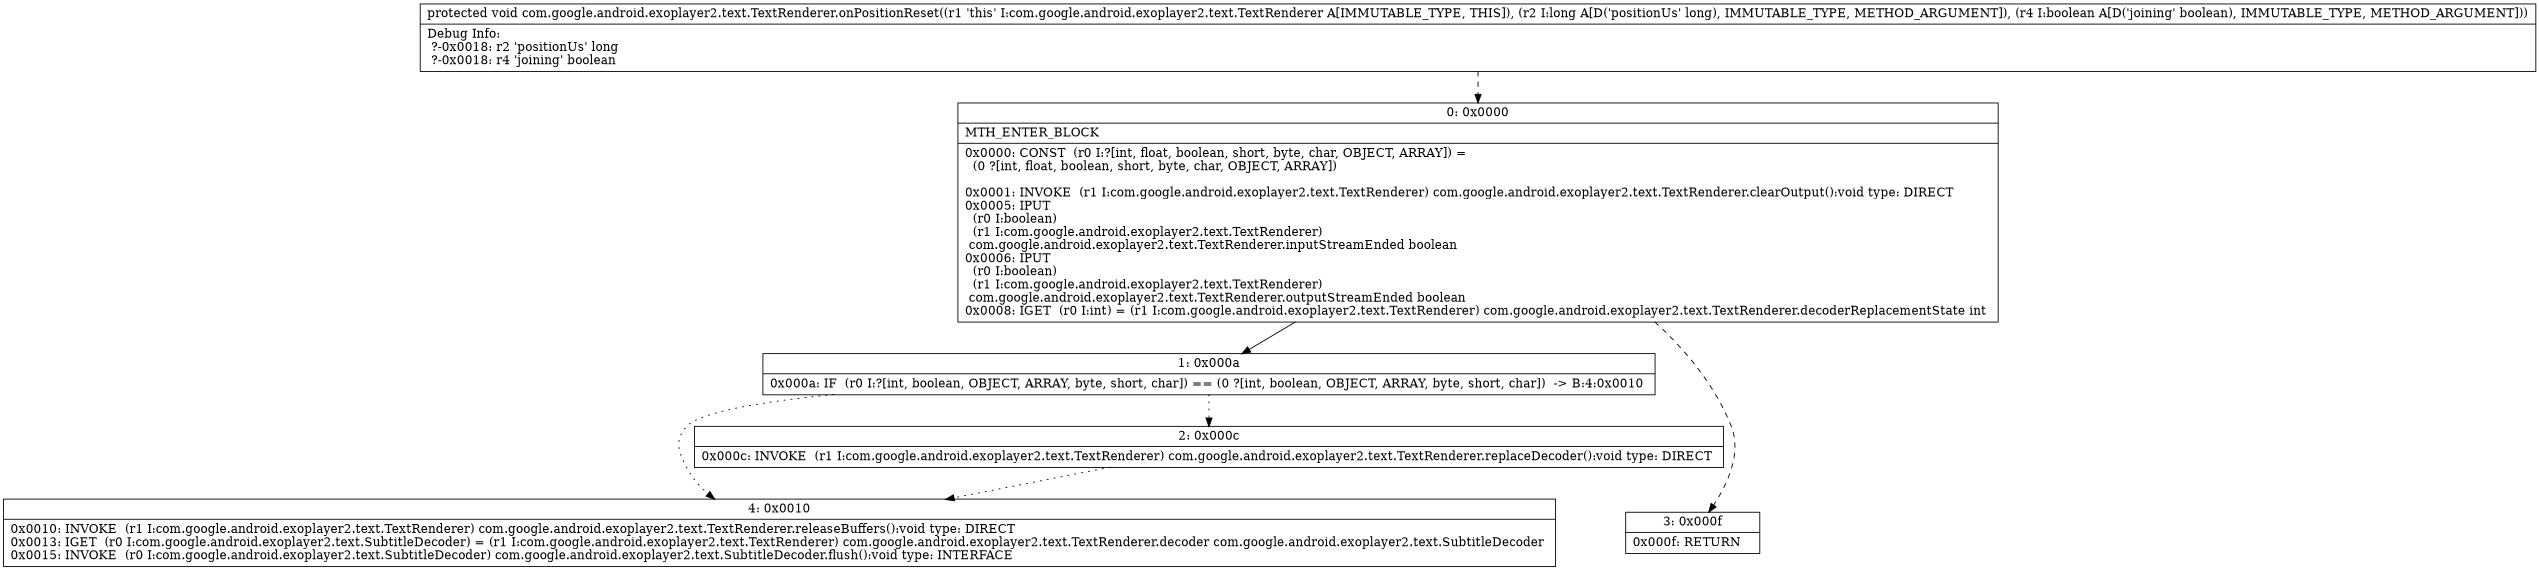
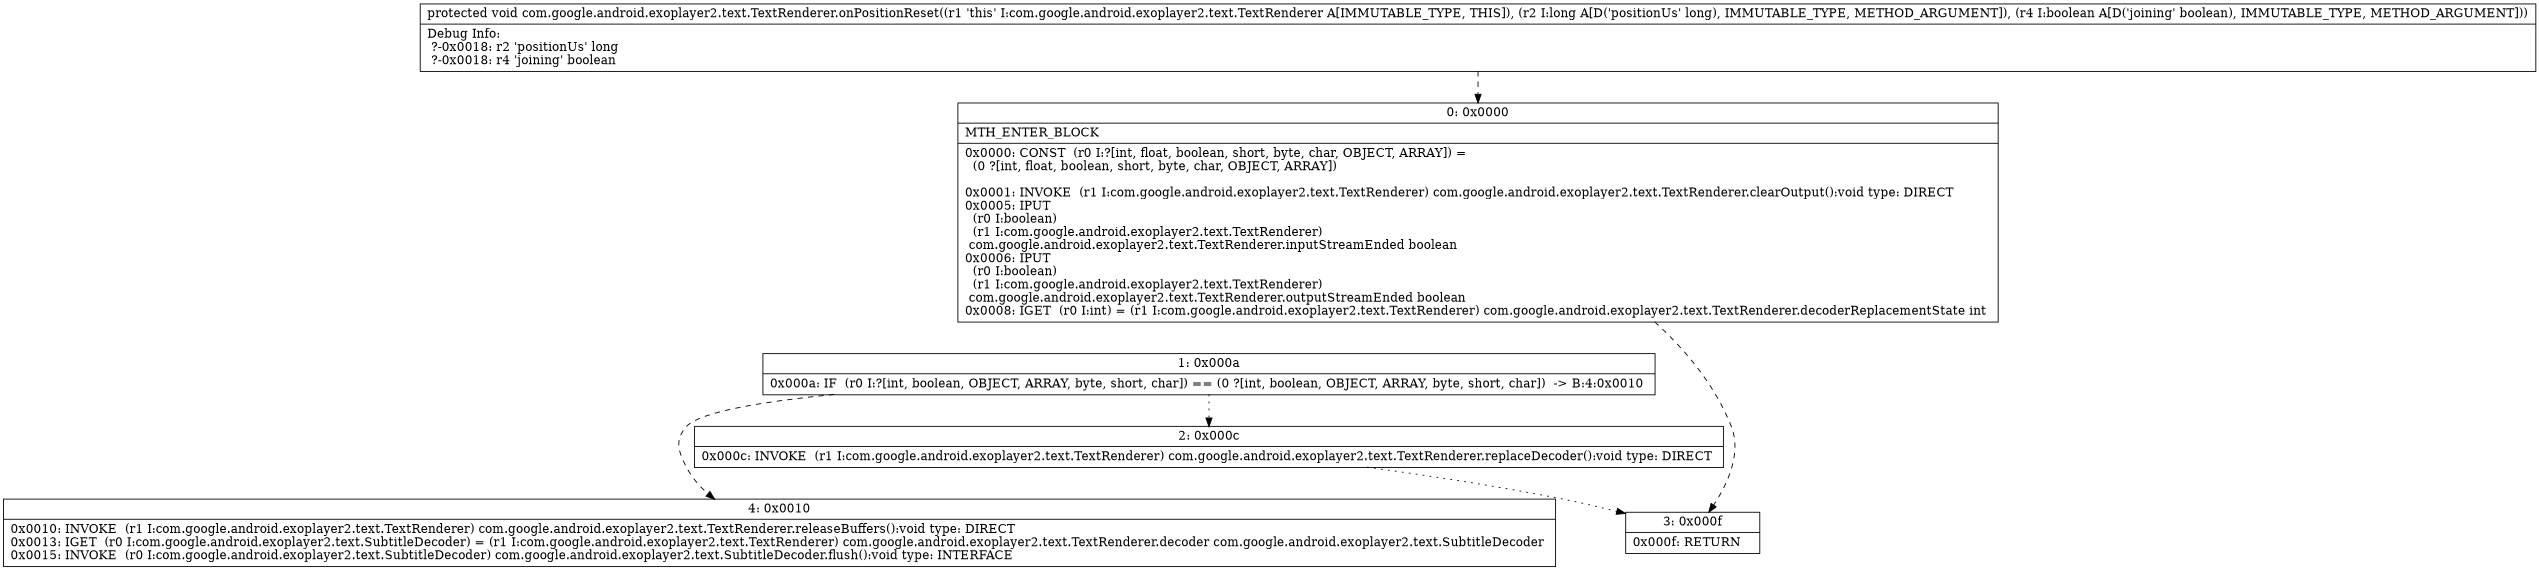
(1272, 336) -> none
(720, 412) -> (720, 412)
(1032, 482) -> (1493, 486)
